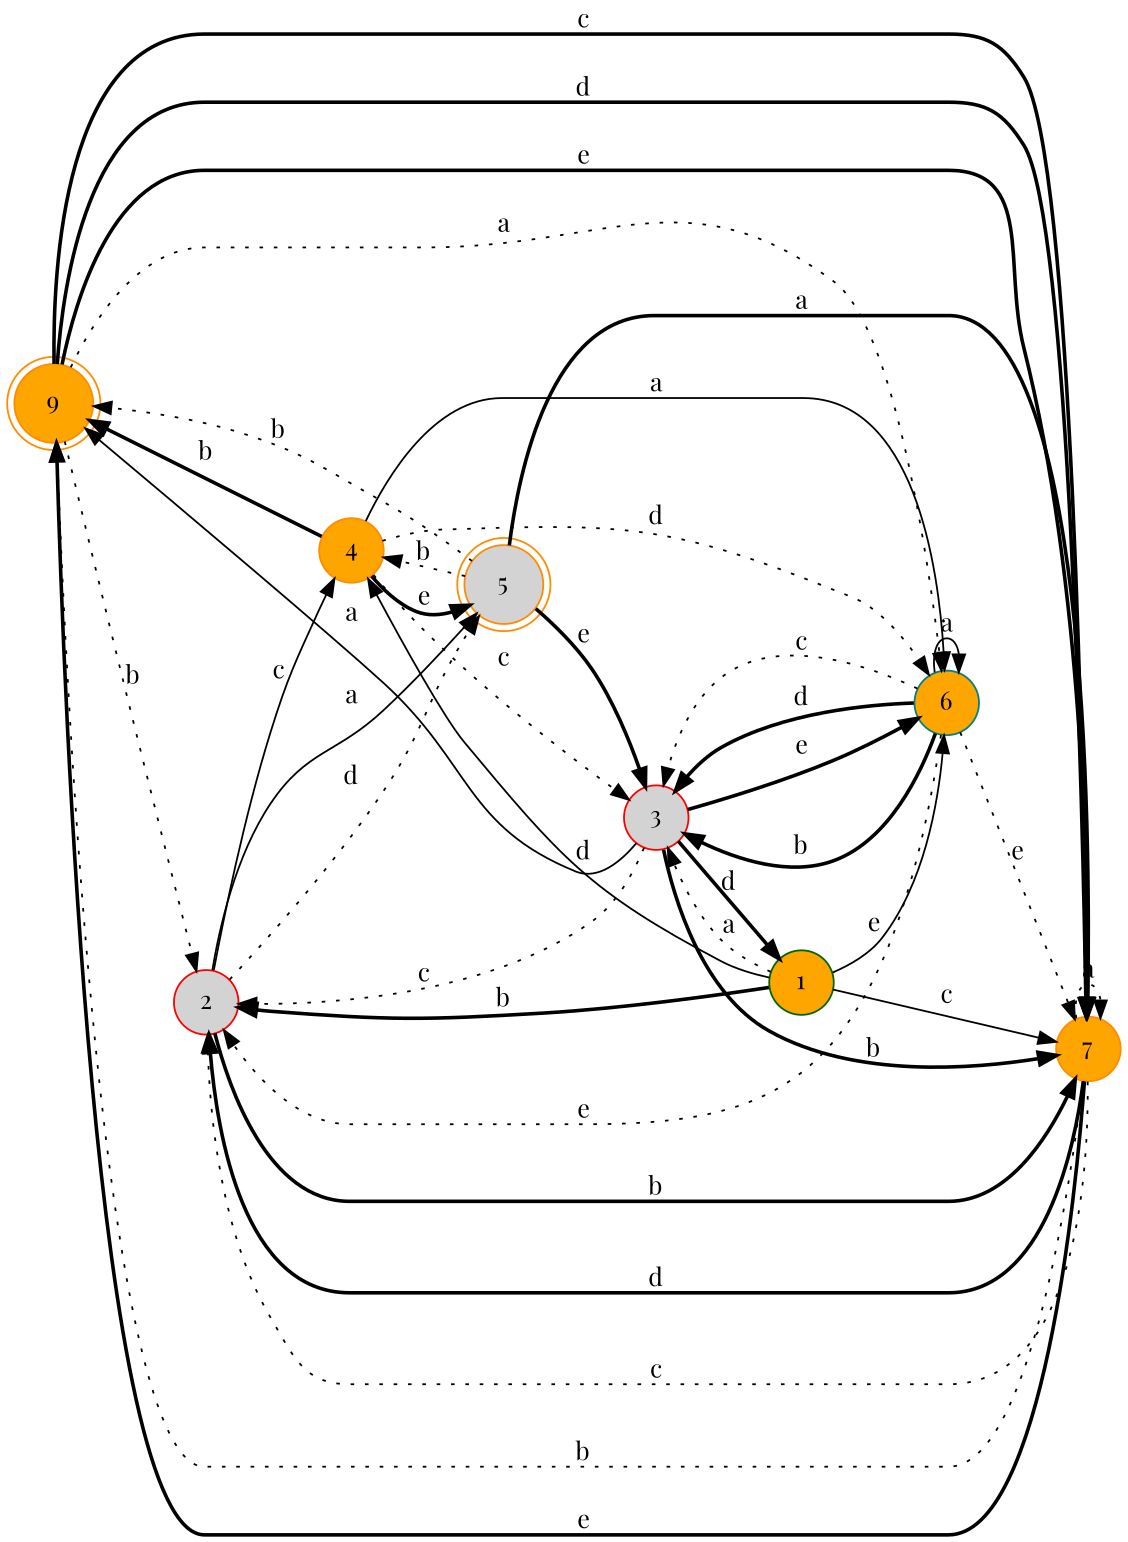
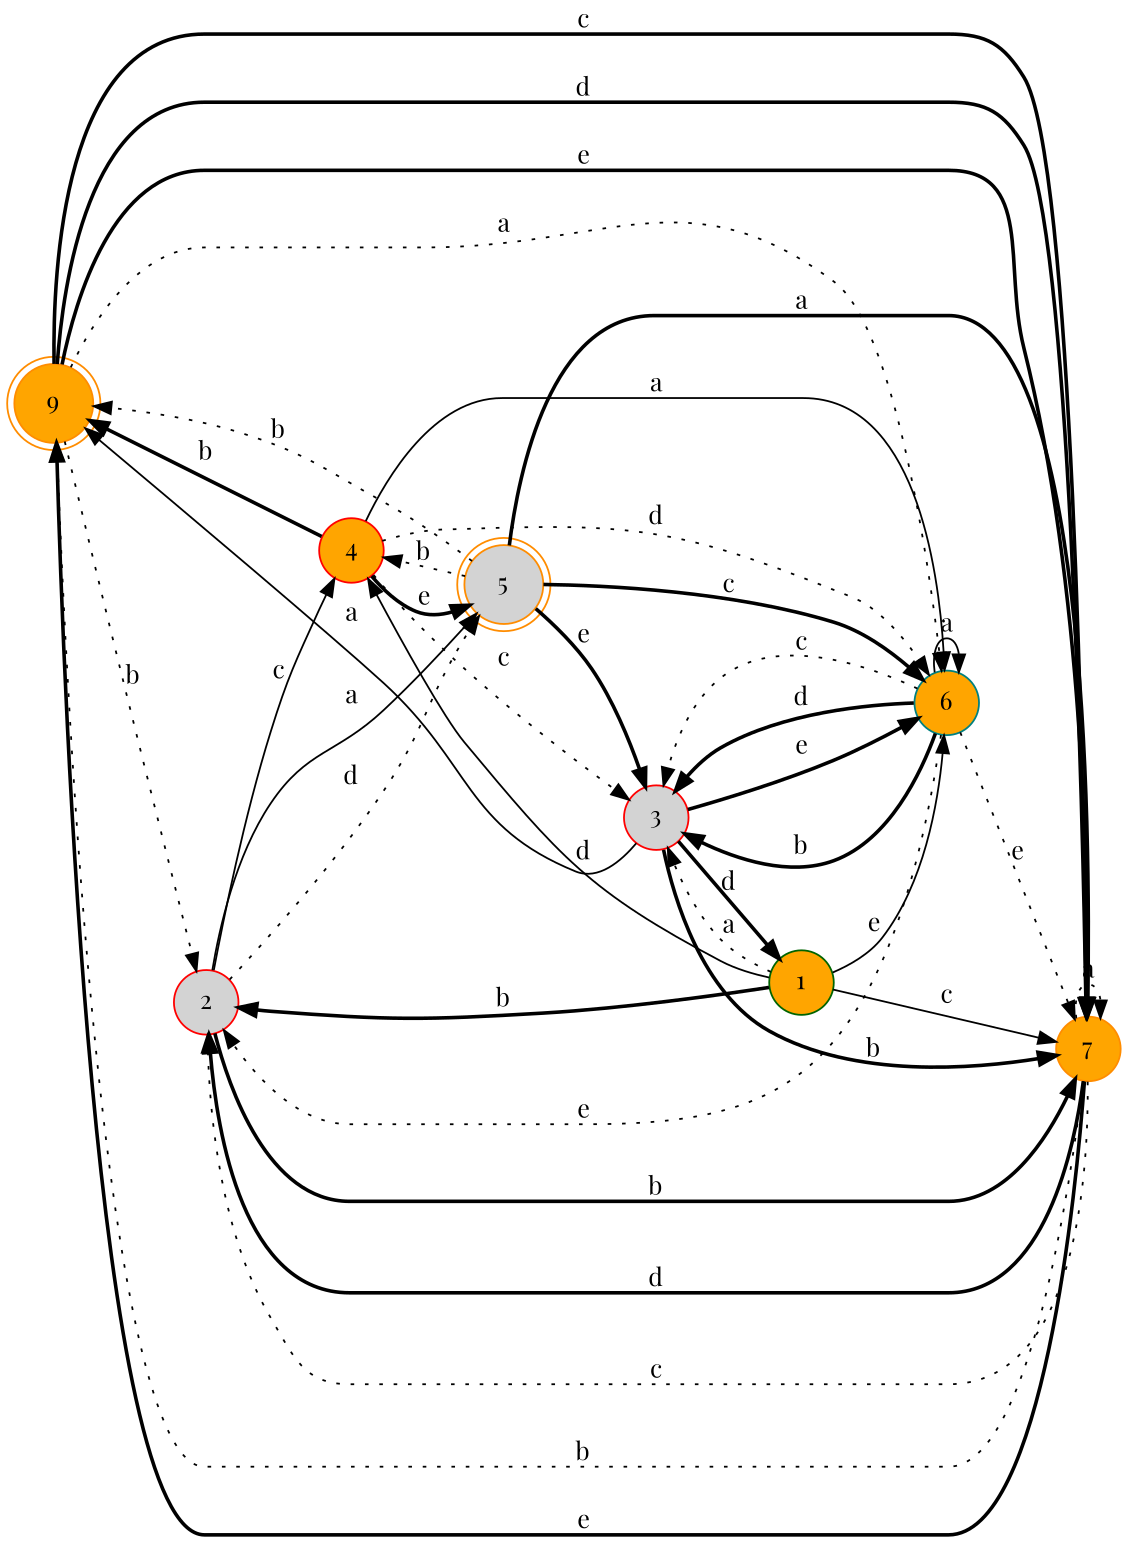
(351, 550) -> (351, 550)
none -> (734, 600)
(475, 975) -> none
